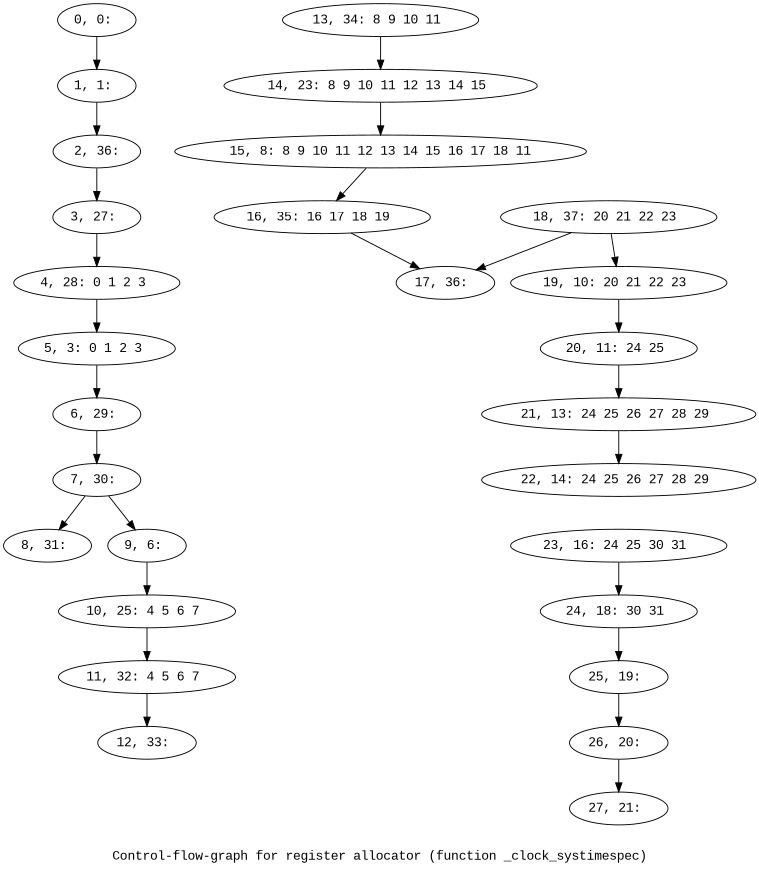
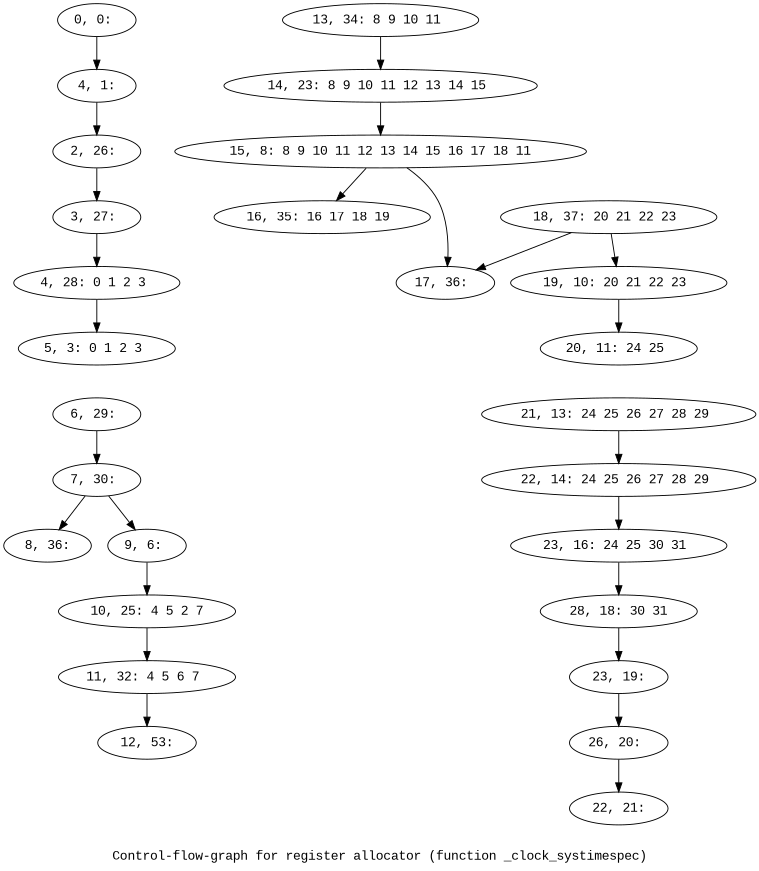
(97, 86) -> (97, 86)
(97, 151) -> (97, 151)
(381, 249) -> (441, 206)
(97, 377) -> none
(619, 377) -> none
none -> (619, 508)
(48, 546) -> (48, 546)
(147, 611) -> (147, 611)
(619, 611) -> (619, 611)
(619, 677) -> (619, 677)
(147, 743) -> (147, 743)
(619, 808) -> (619, 808)
